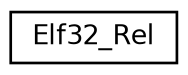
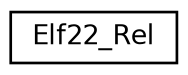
(94, 38) -> (94, 38)
